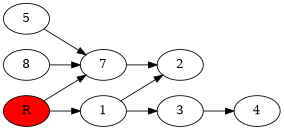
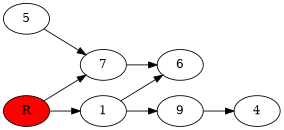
(26, 65) -> none
(180, 65) -> (180, 65)
(180, 111) -> (180, 111)
